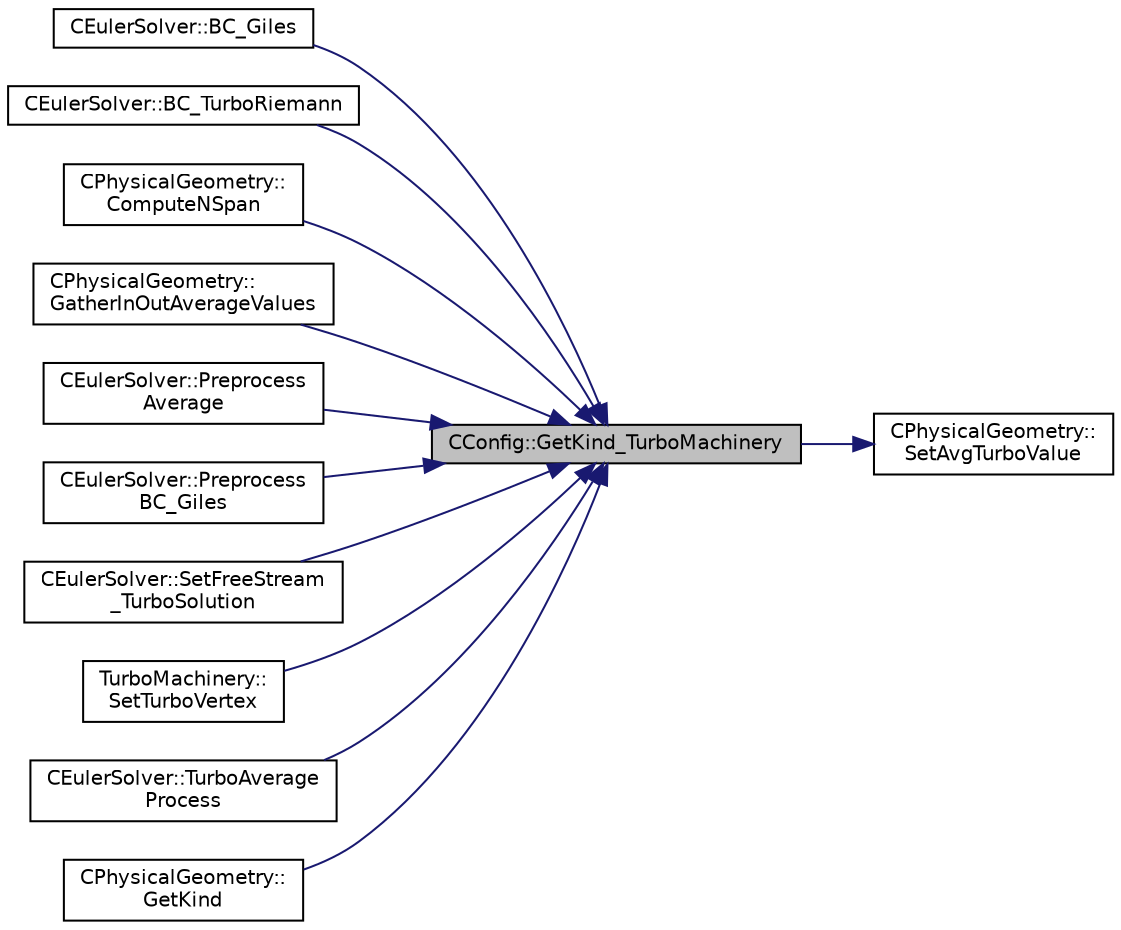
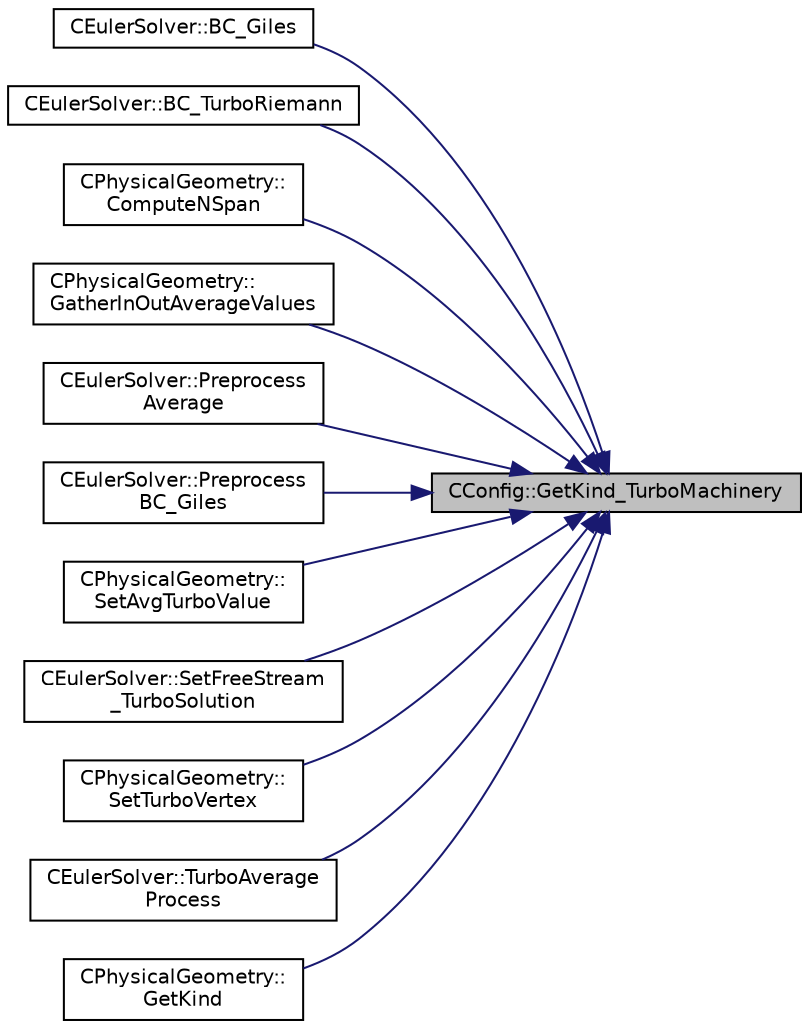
(827, 444) -> (407, 541)
(184, 691) -> (184, 791)
